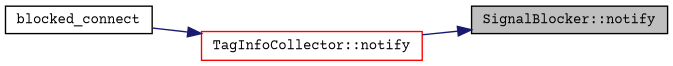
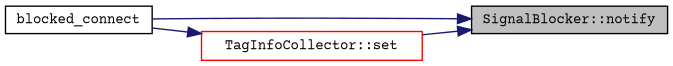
none -> (305, 18)
(312, 46) -> (312, 46)
